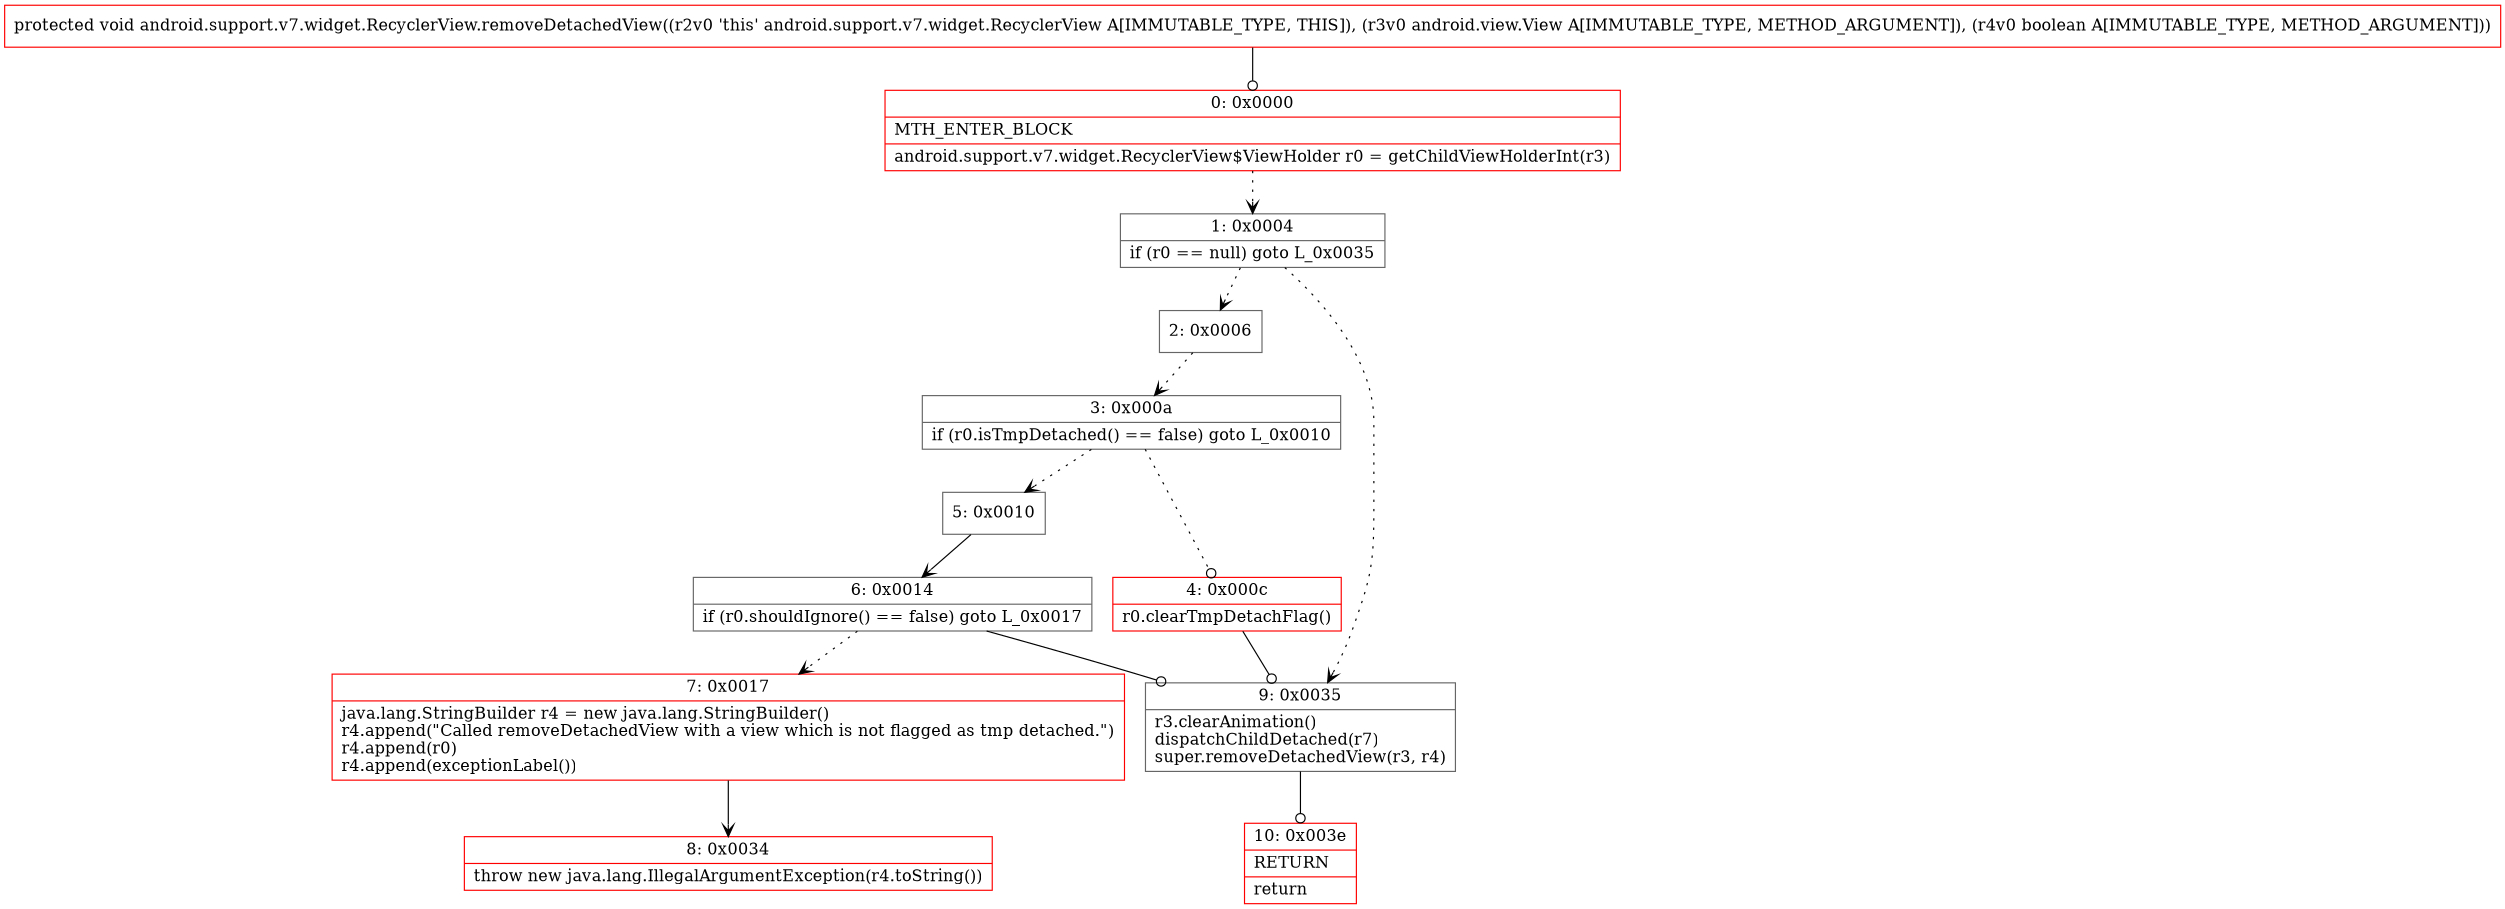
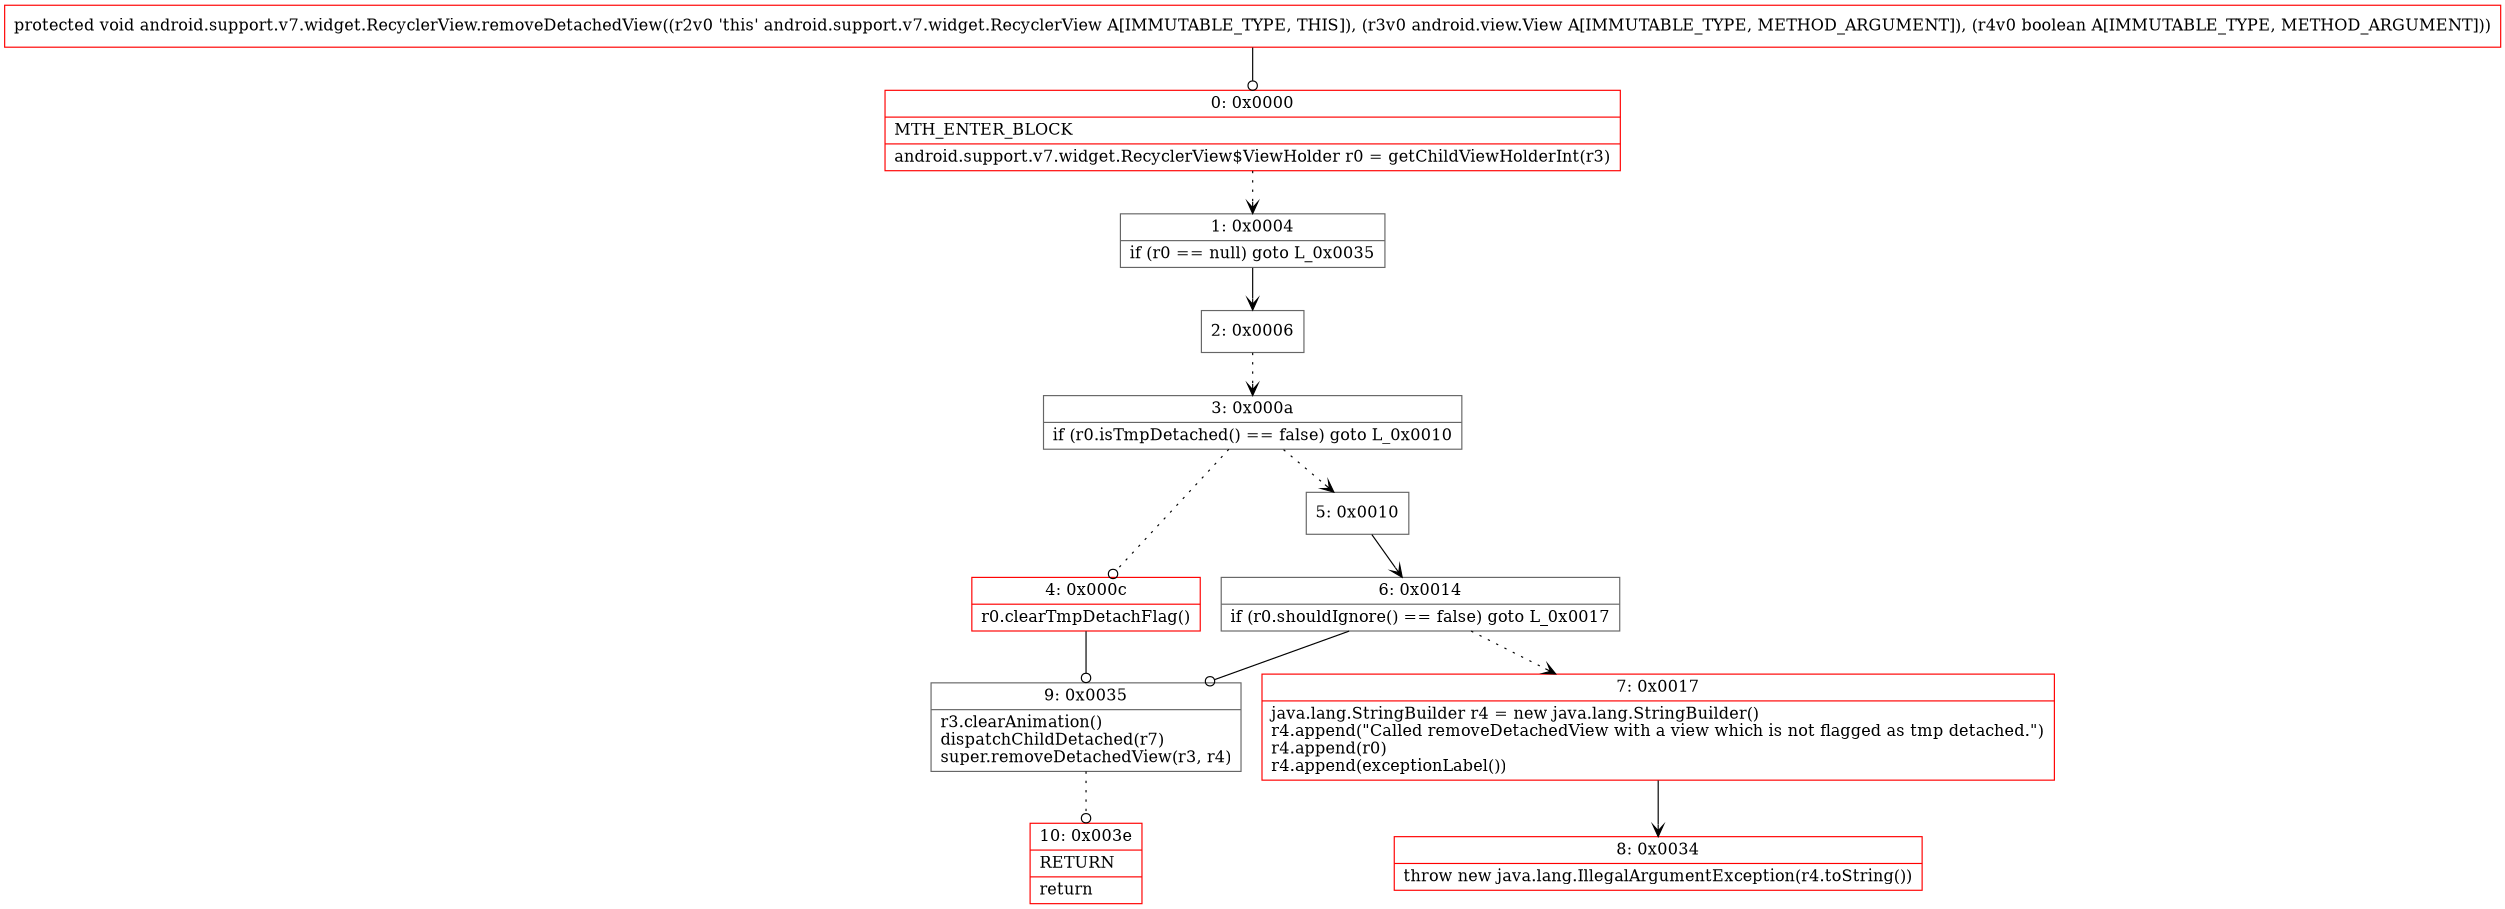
(1233, 284) -> (1253, 283)
(1374, 459) -> none
(1300, 792) -> (1086, 792)
